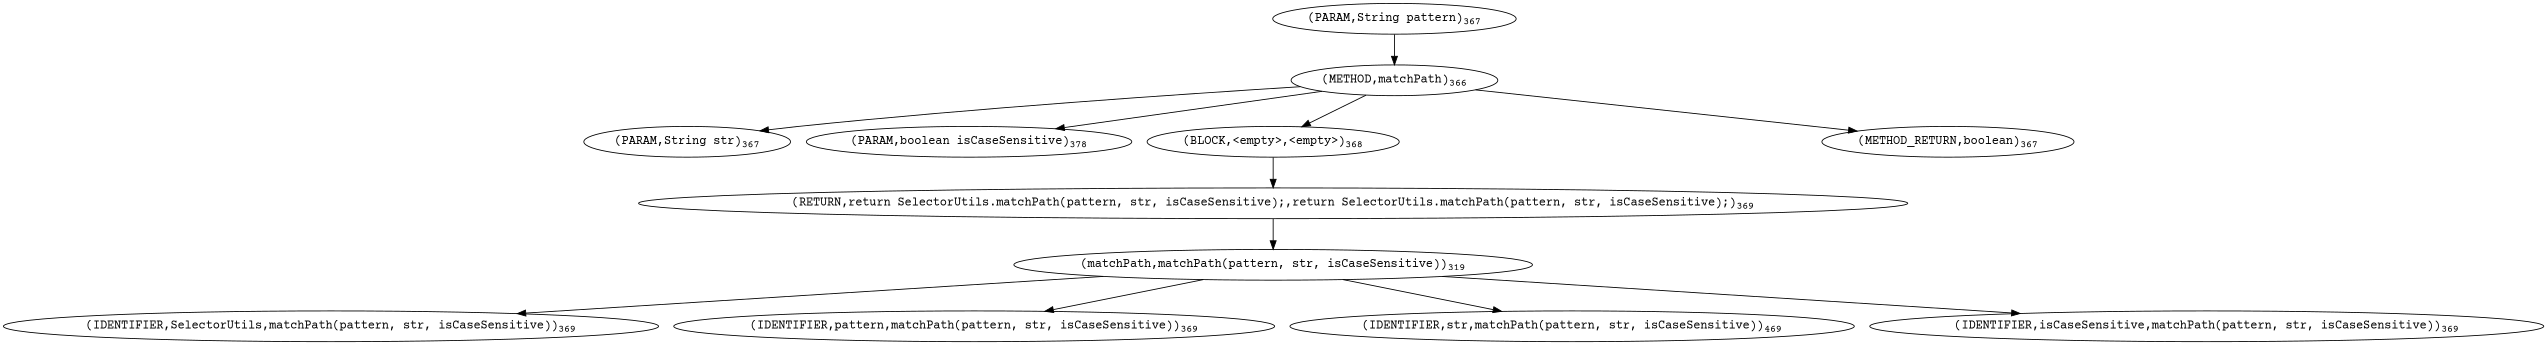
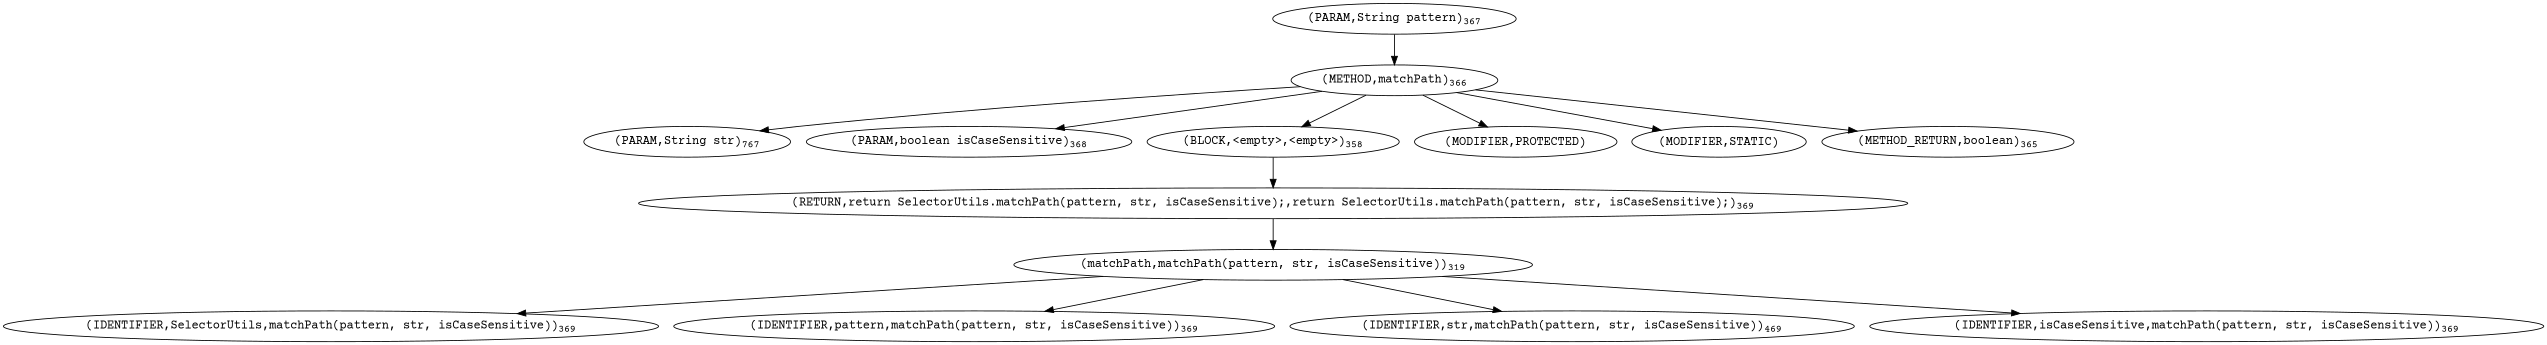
(751, 141) -> (751, 141)
(1078, 141) -> (1078, 141)
(1354, 141) -> (1354, 141)
(2029, 141) -> (2029, 141)
none -> (1516, 142)
none -> (1719, 142)
